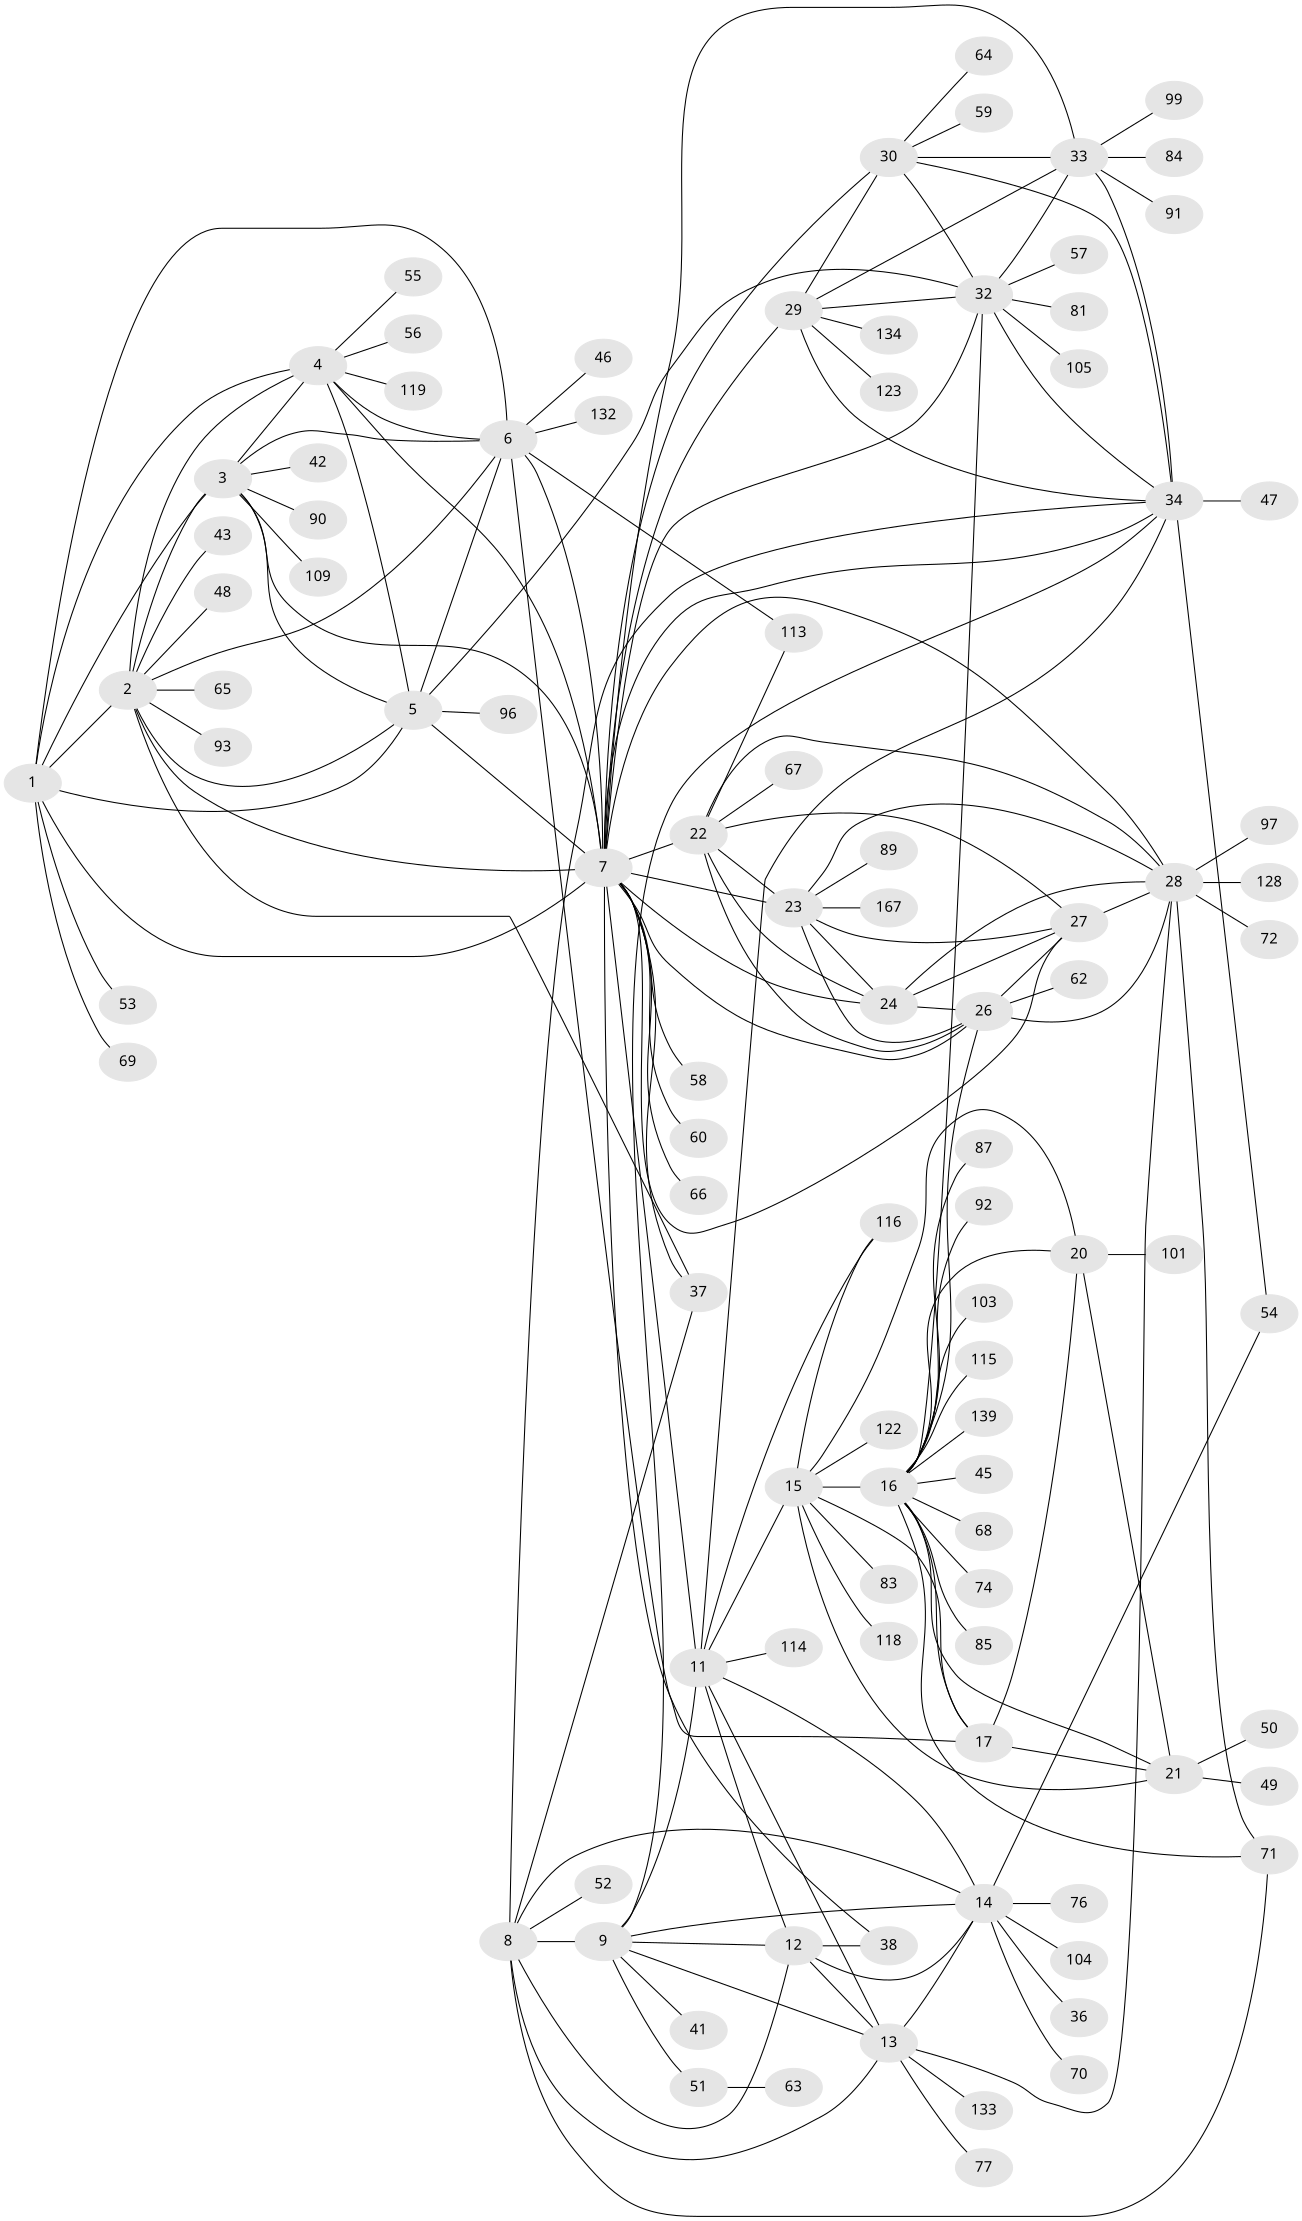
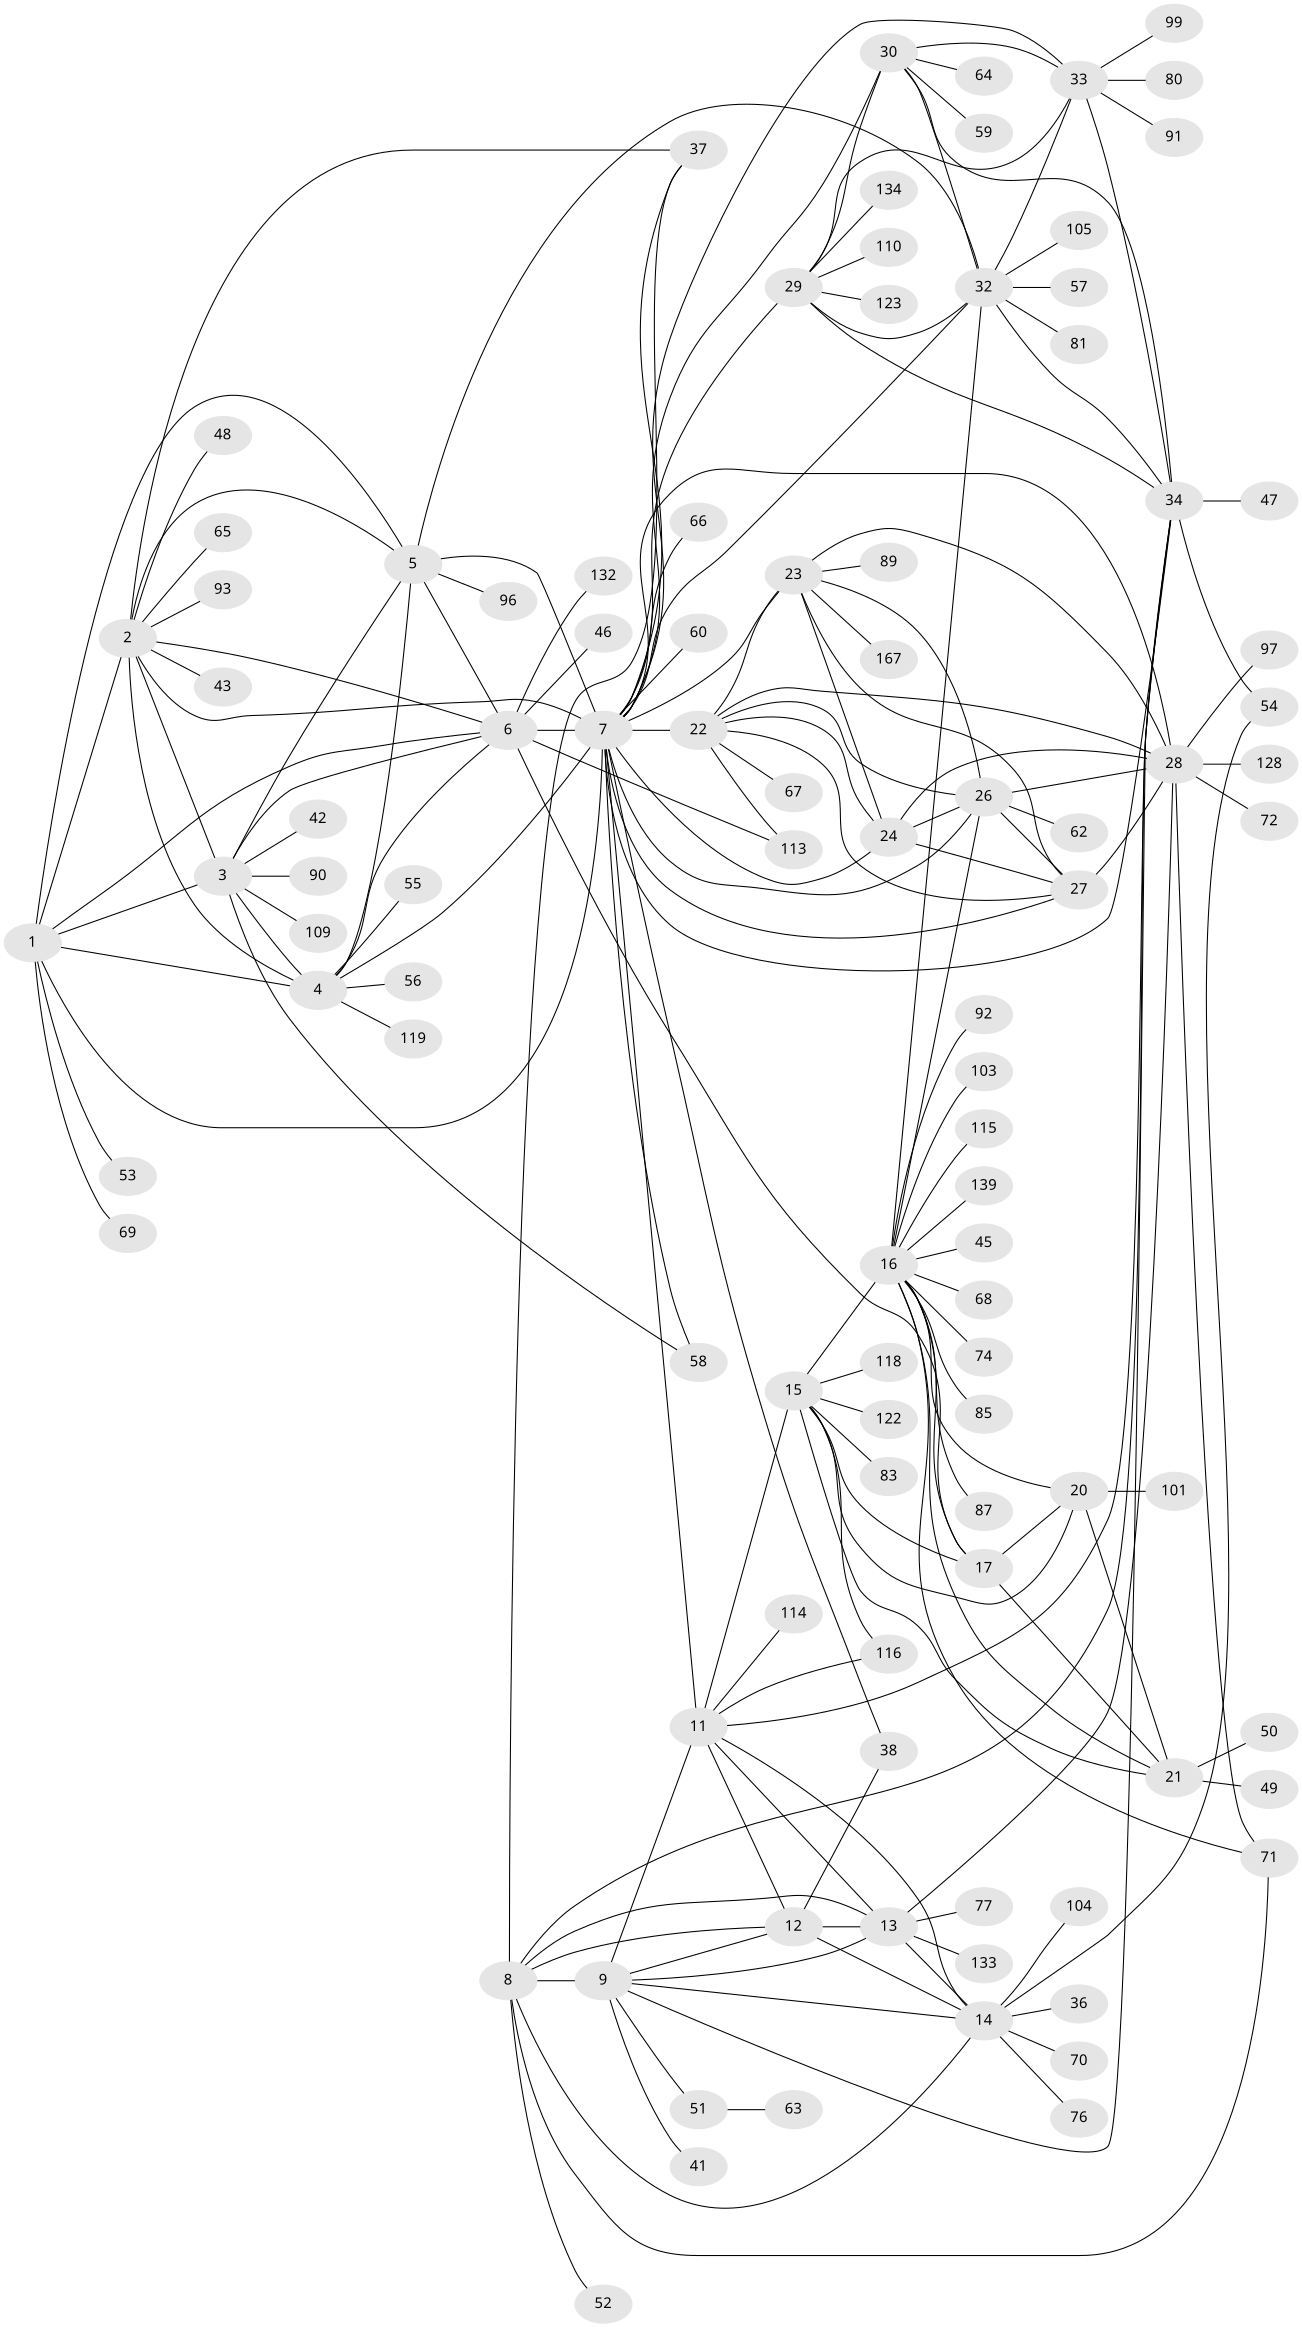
(1174, 157) -> (1174, 80)
none -> (889, 247)
(426, 646) -> (417, 1155)
